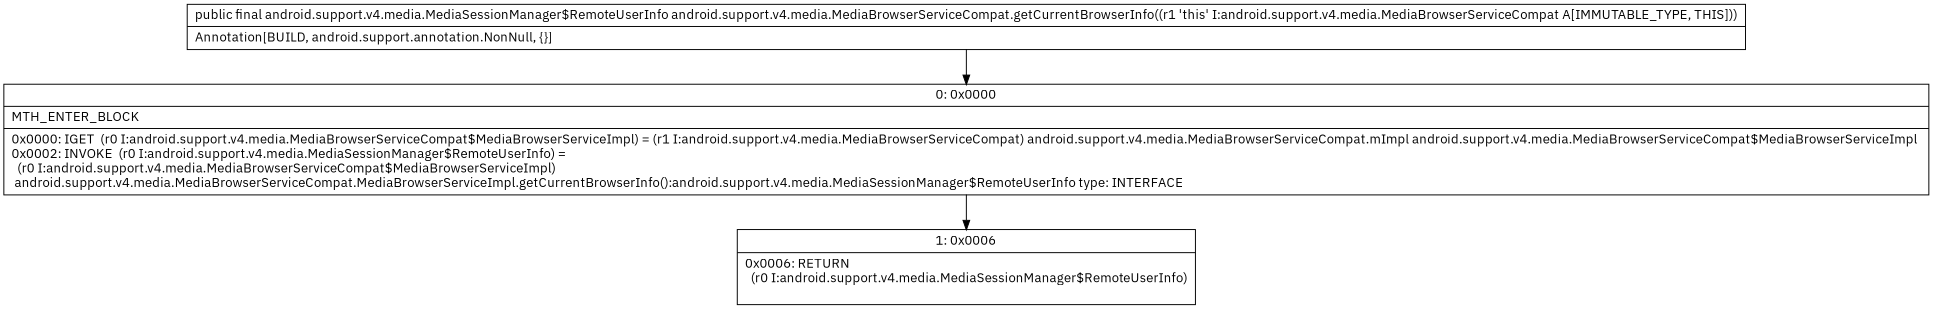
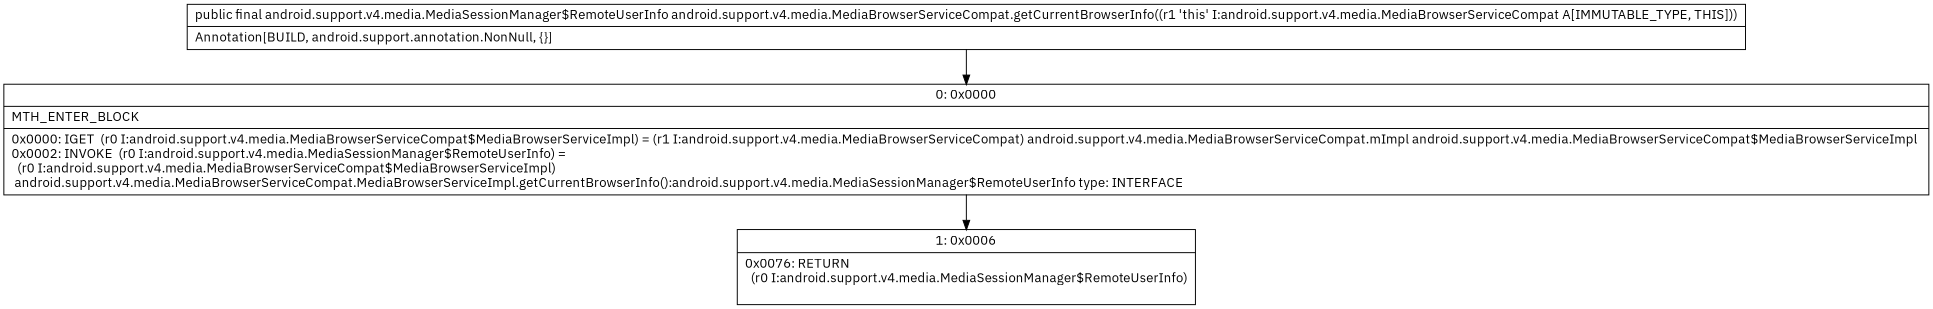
(800, 264) -> (800, 264)
